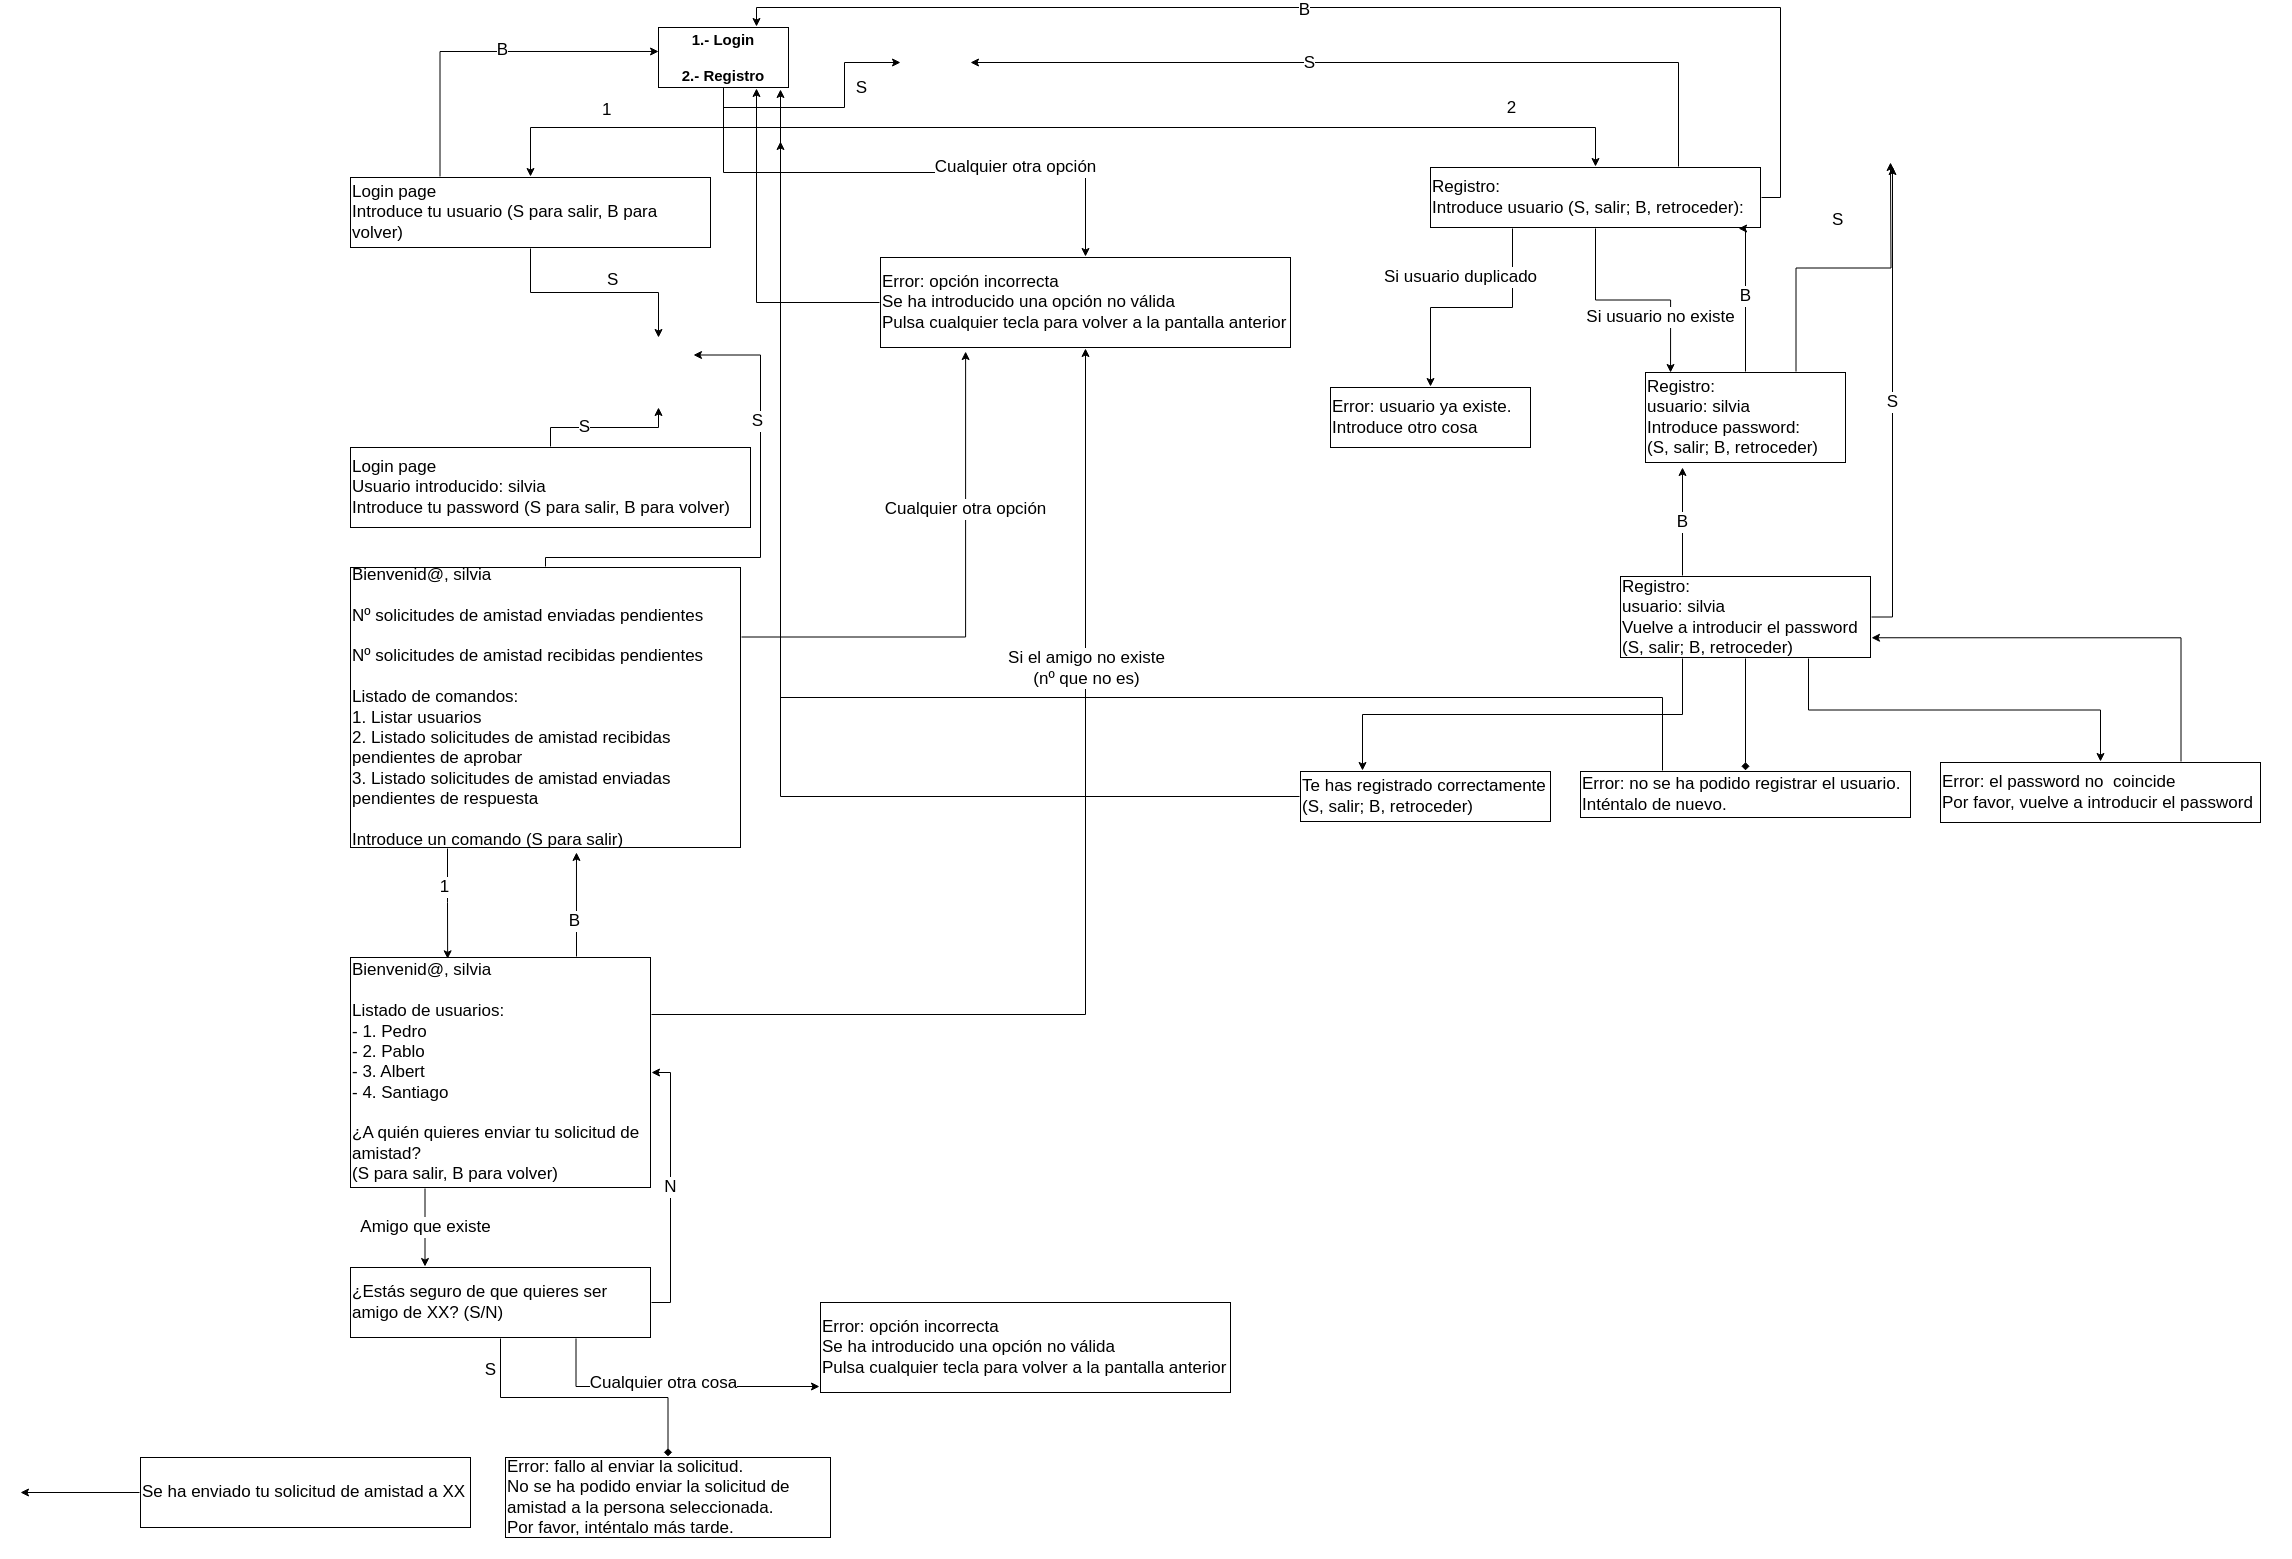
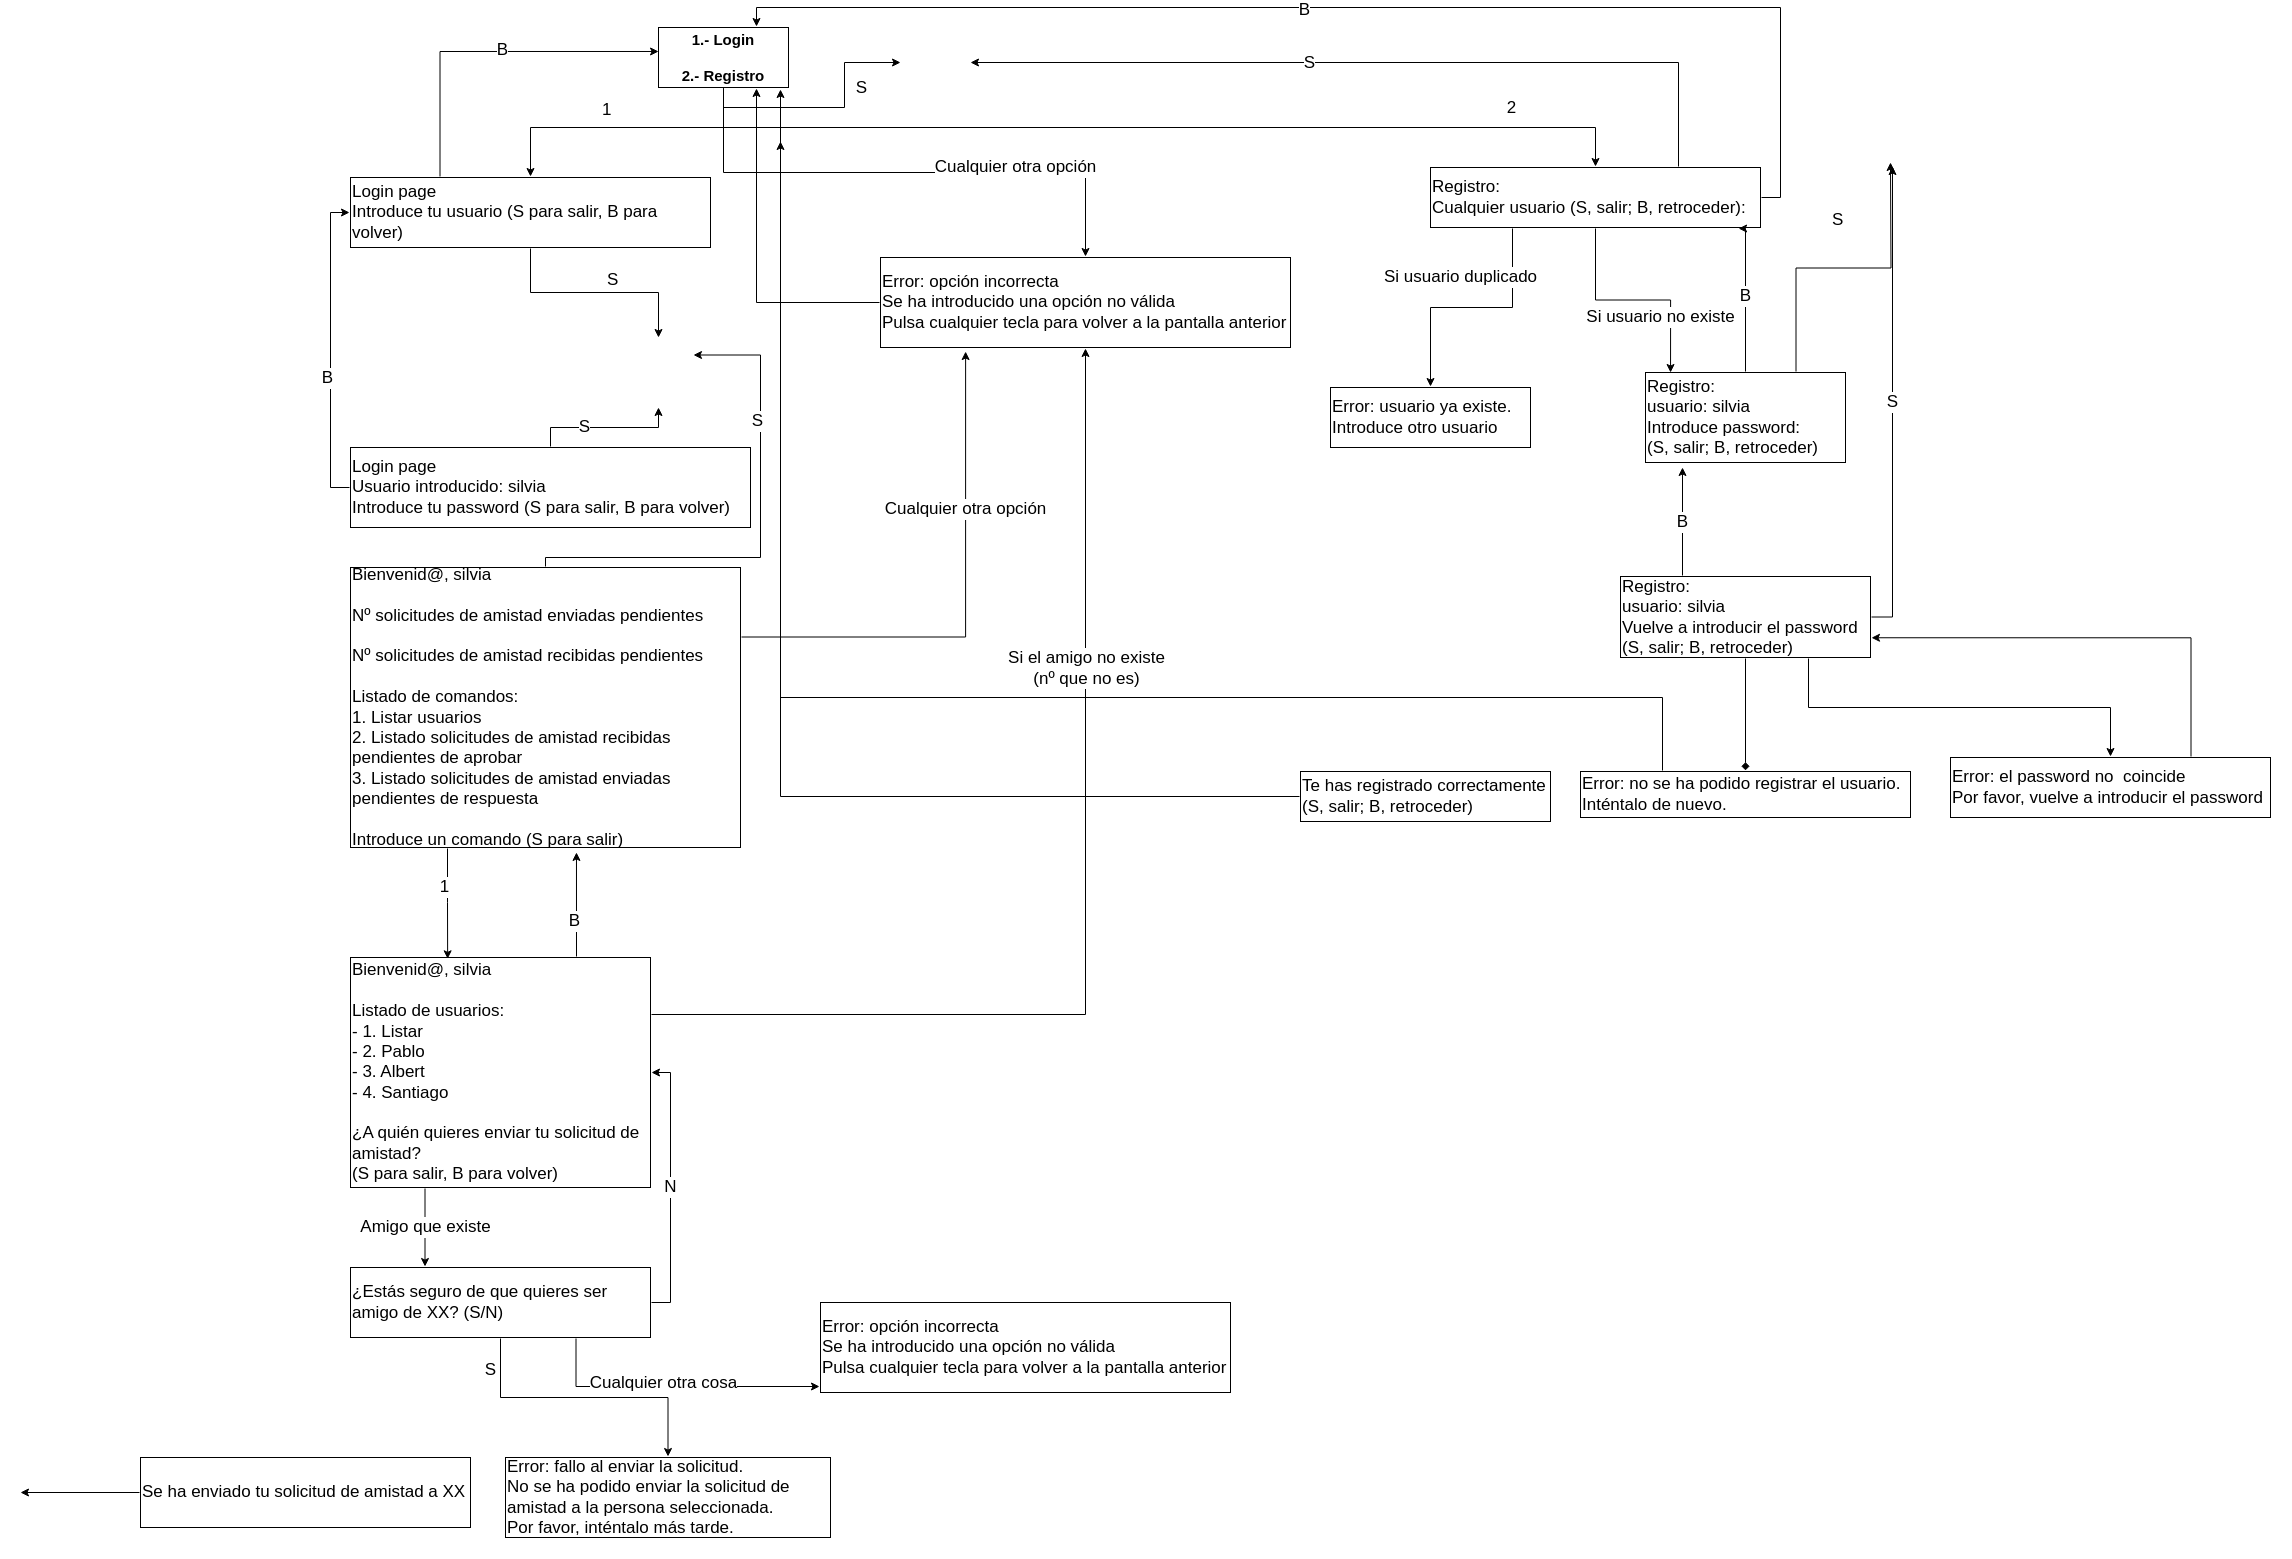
(1597, 198) -> (1597, 198)
none -> (331, 354)
(1432, 418) -> (1432, 418)
(1527, 715) -> none
(2101, 793) -> (2111, 788)
(492, 1073) -> (492, 1073)
(668, 1447) -> (668, 1448)
